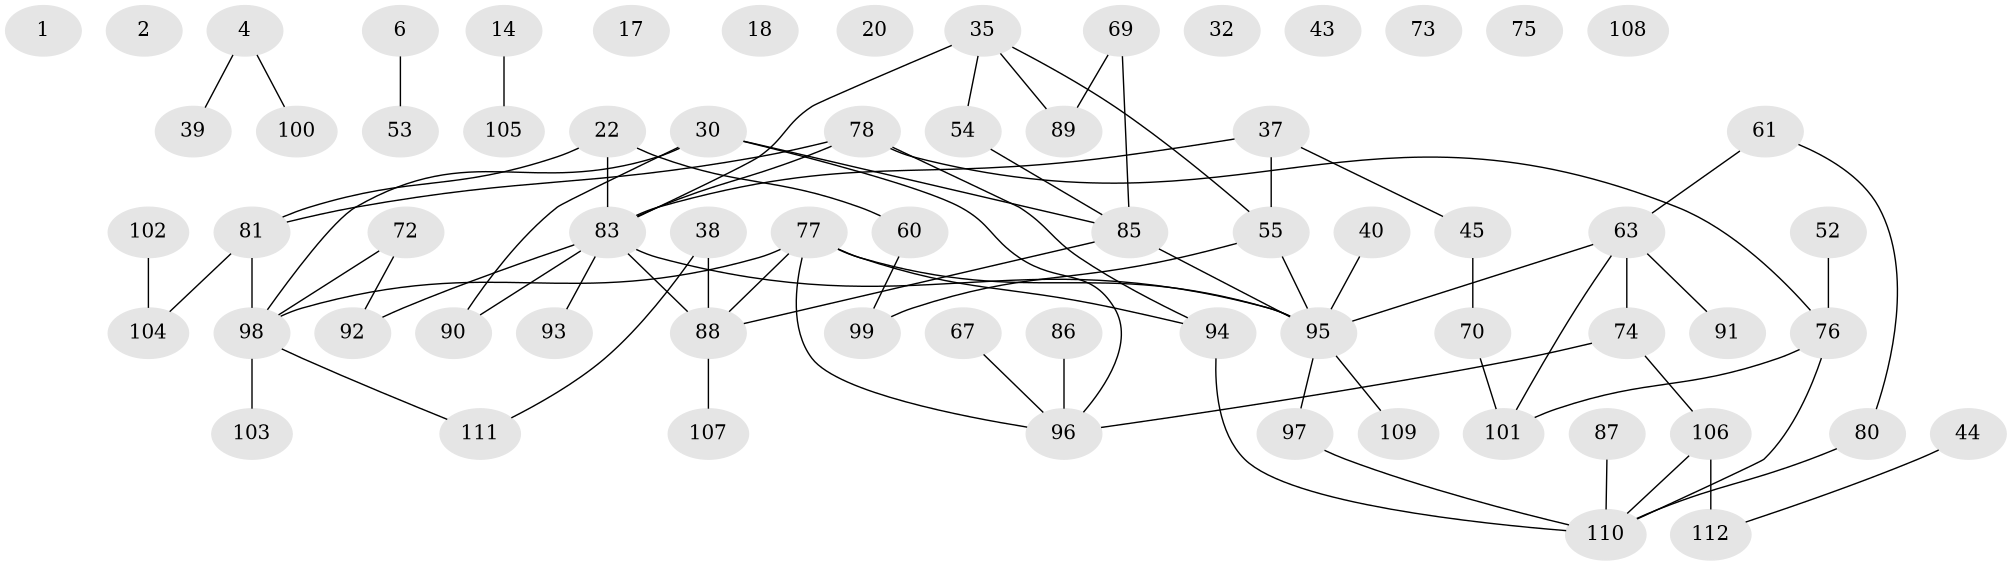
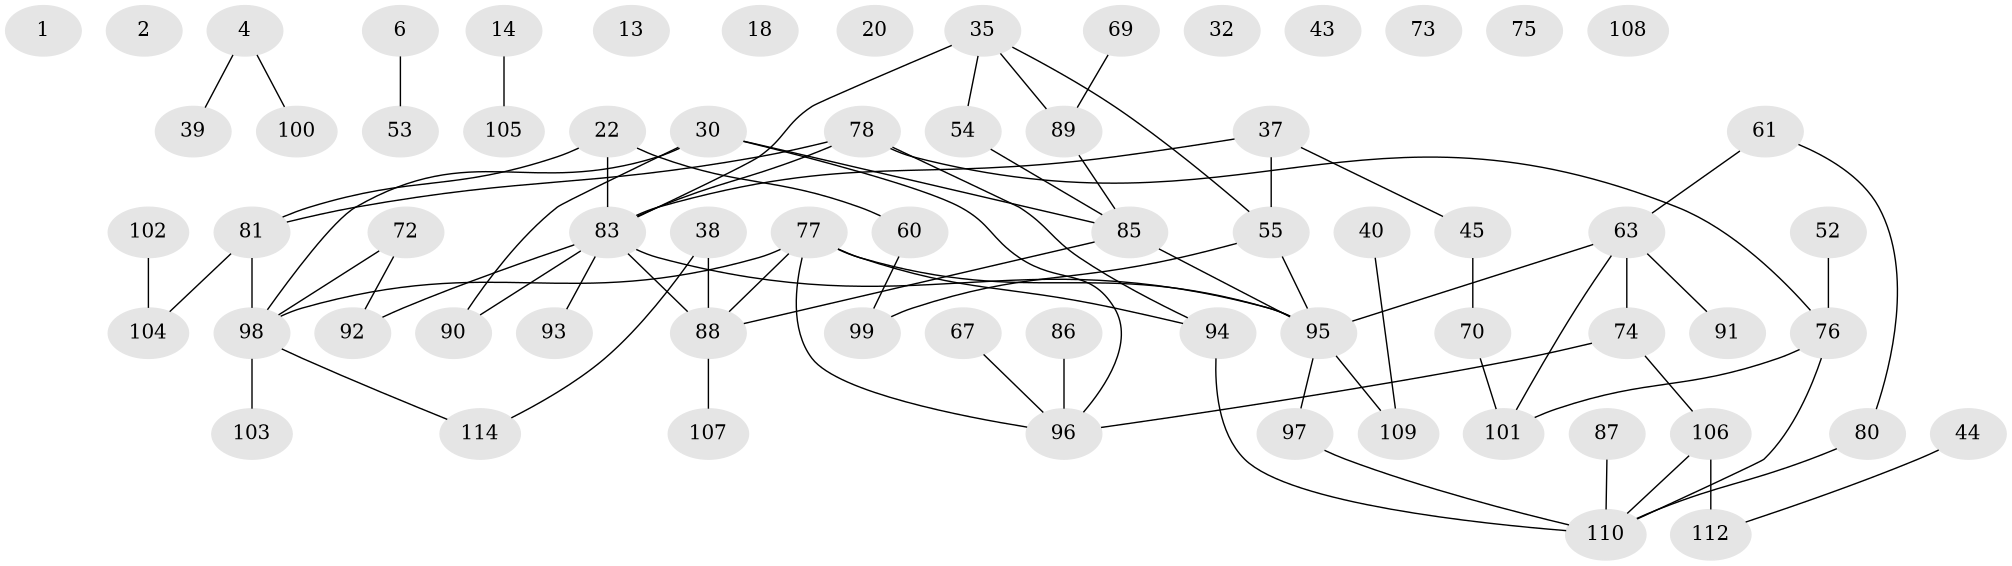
(631, 31) -> (631, 31)
(1126, 132) -> (1091, 173)
(1345, 283) -> (1385, 333)
(480, 434) -> (480, 434)
